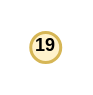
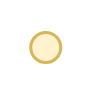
(46, 46) -> none
